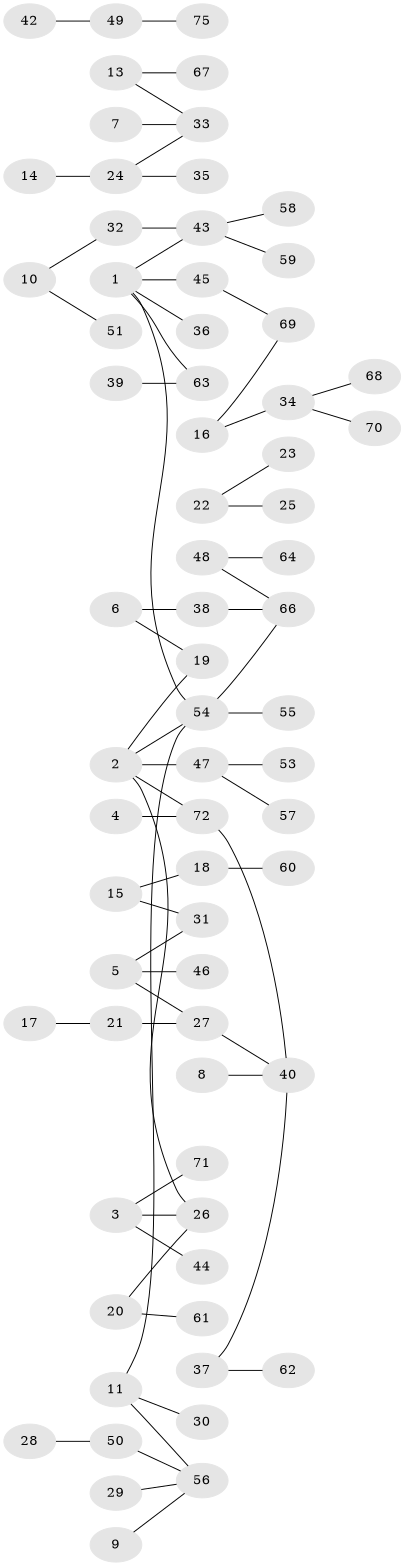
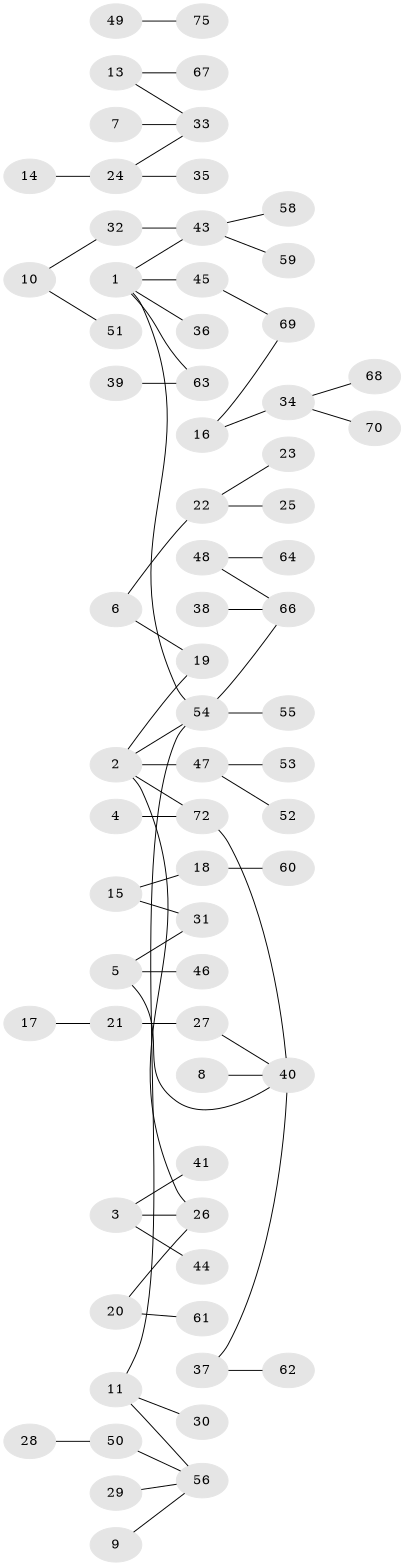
(30, 21) -> none
(161, 610) -> (159, 553)
(288, 816) -> (288, 816)
(164, 1001) -> (166, 1091)
(202, 1163) -> (202, 1163)
